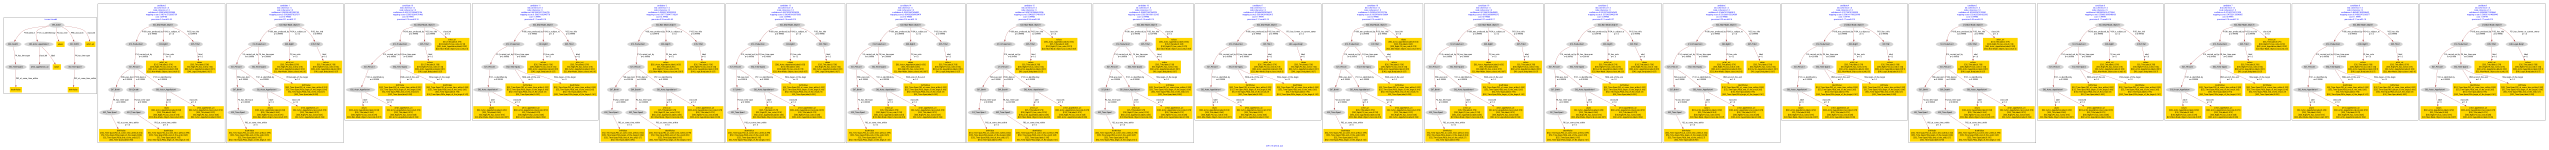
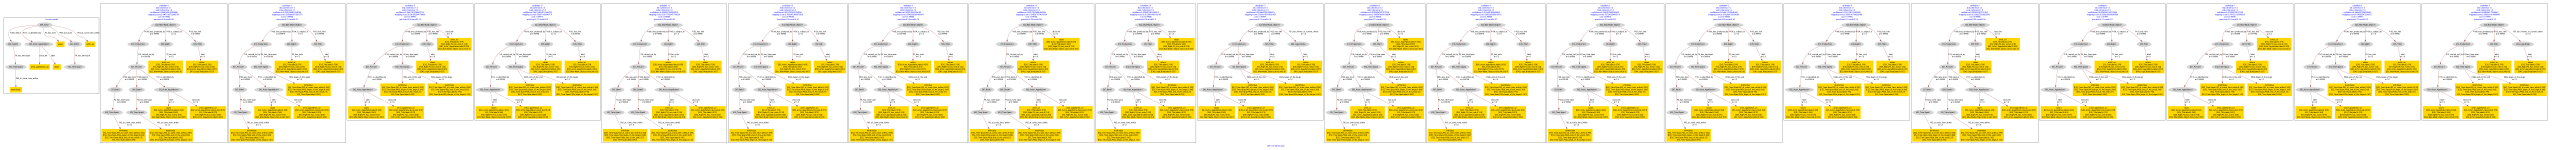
(91, 33) -> (89, 33)
(40, 67) -> (40, 67)
(73, 90) -> none
